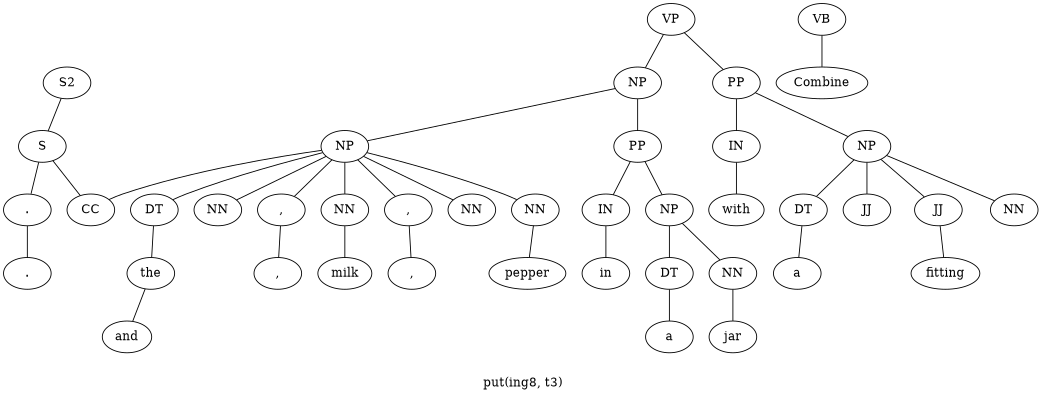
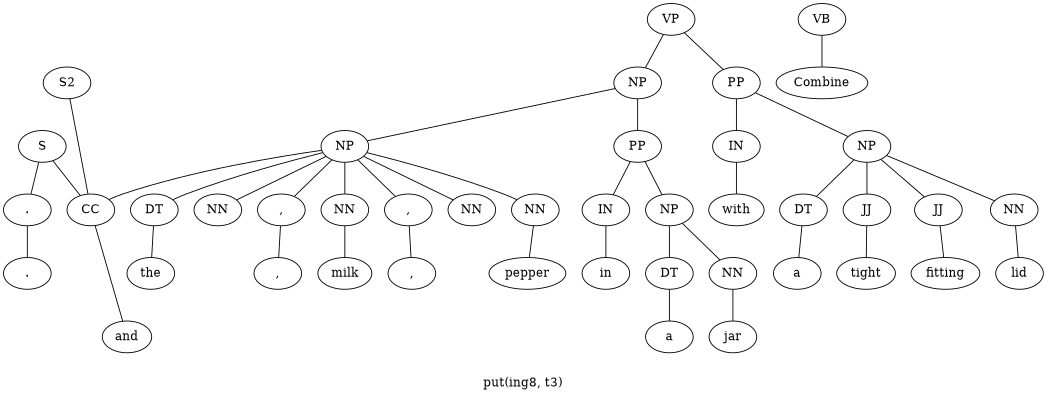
(55, 115) -> (79, 146)
none -> (866, 273)
none -> (1020, 273)
(139, 305) -> (109, 273)
